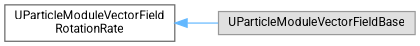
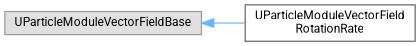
(203, 23) -> (229, 23)
